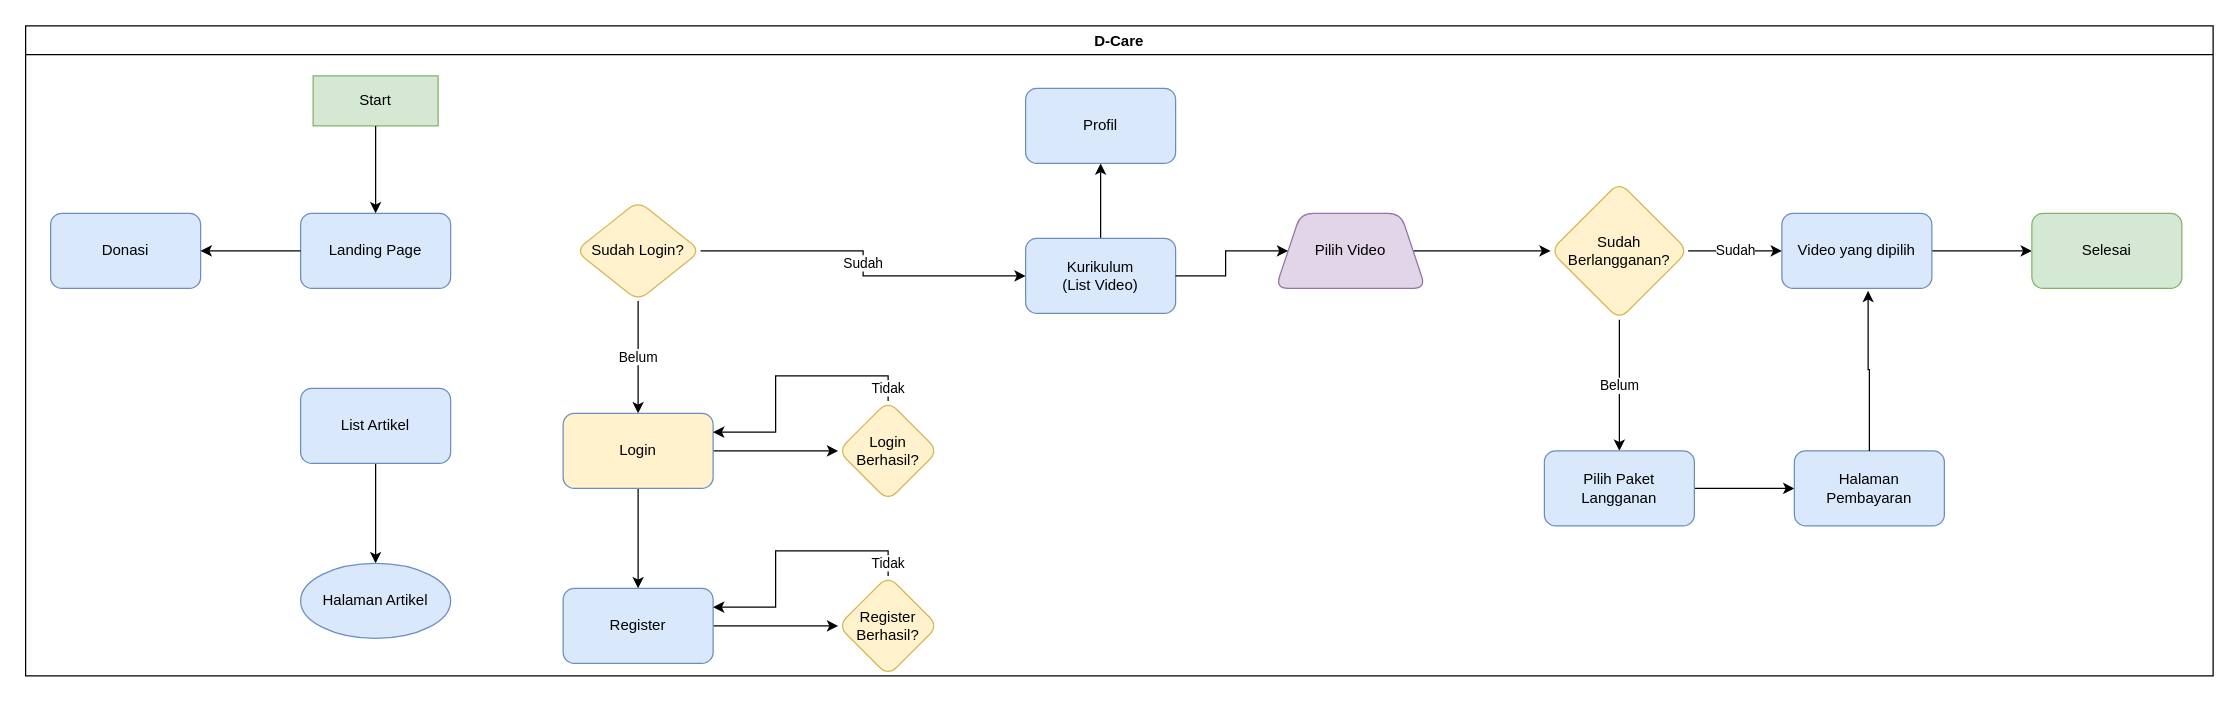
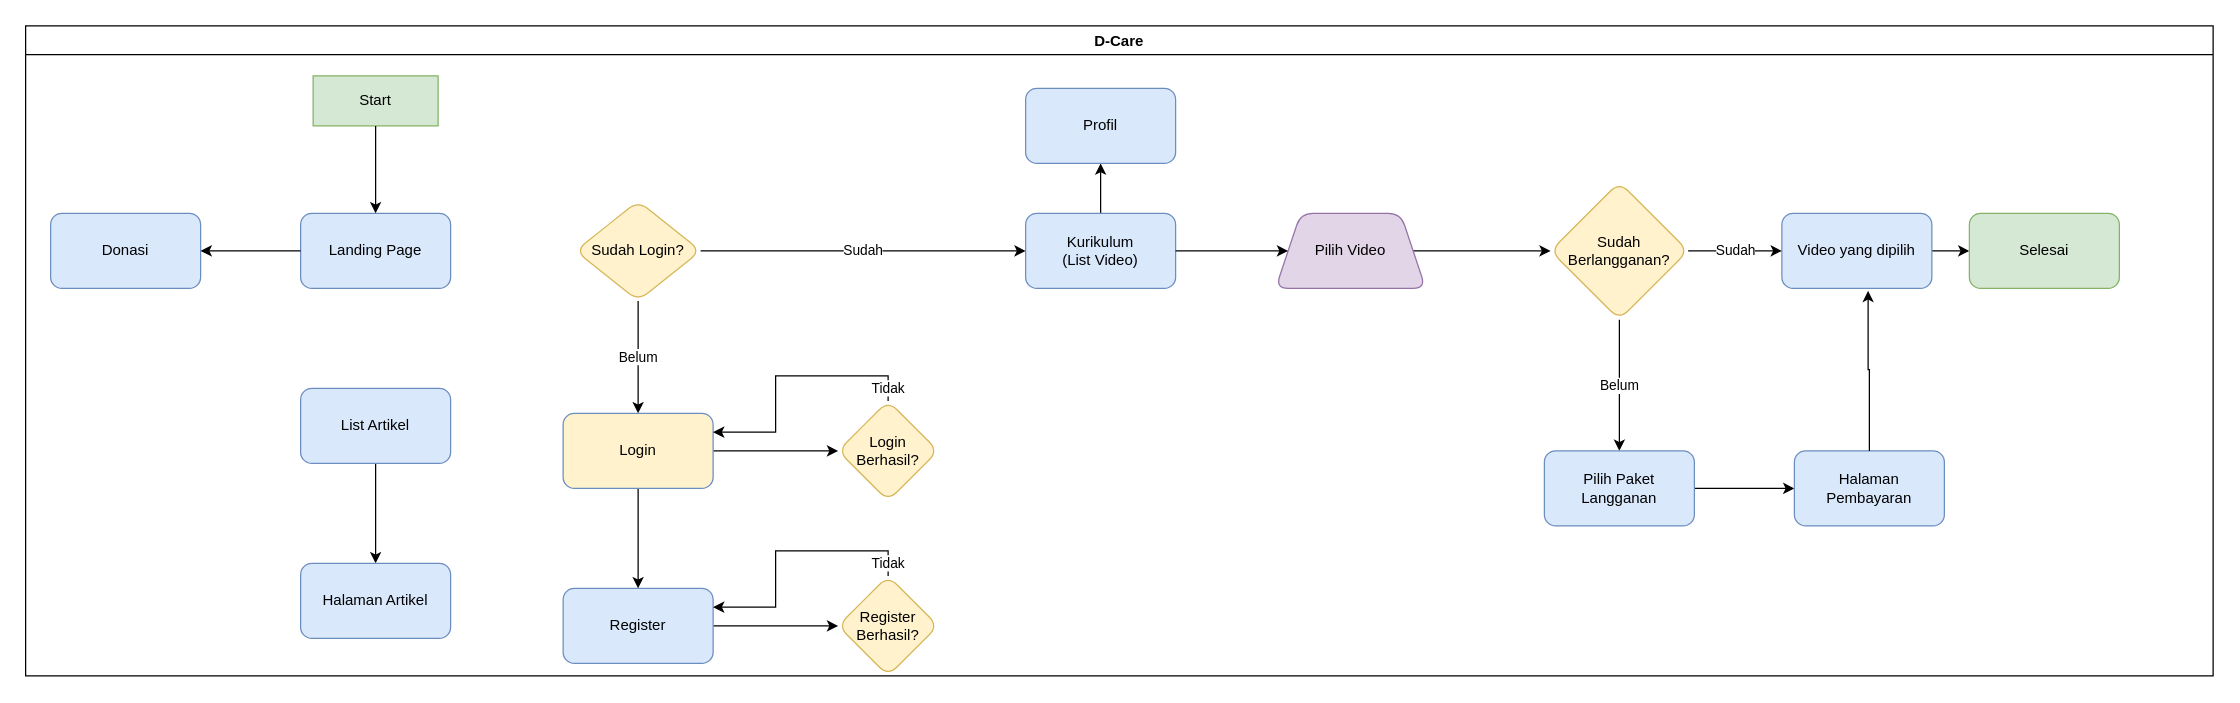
(2107, 251) -> (2044, 251)
(1101, 276) -> (1101, 251)
(376, 601) -> (376, 601)
